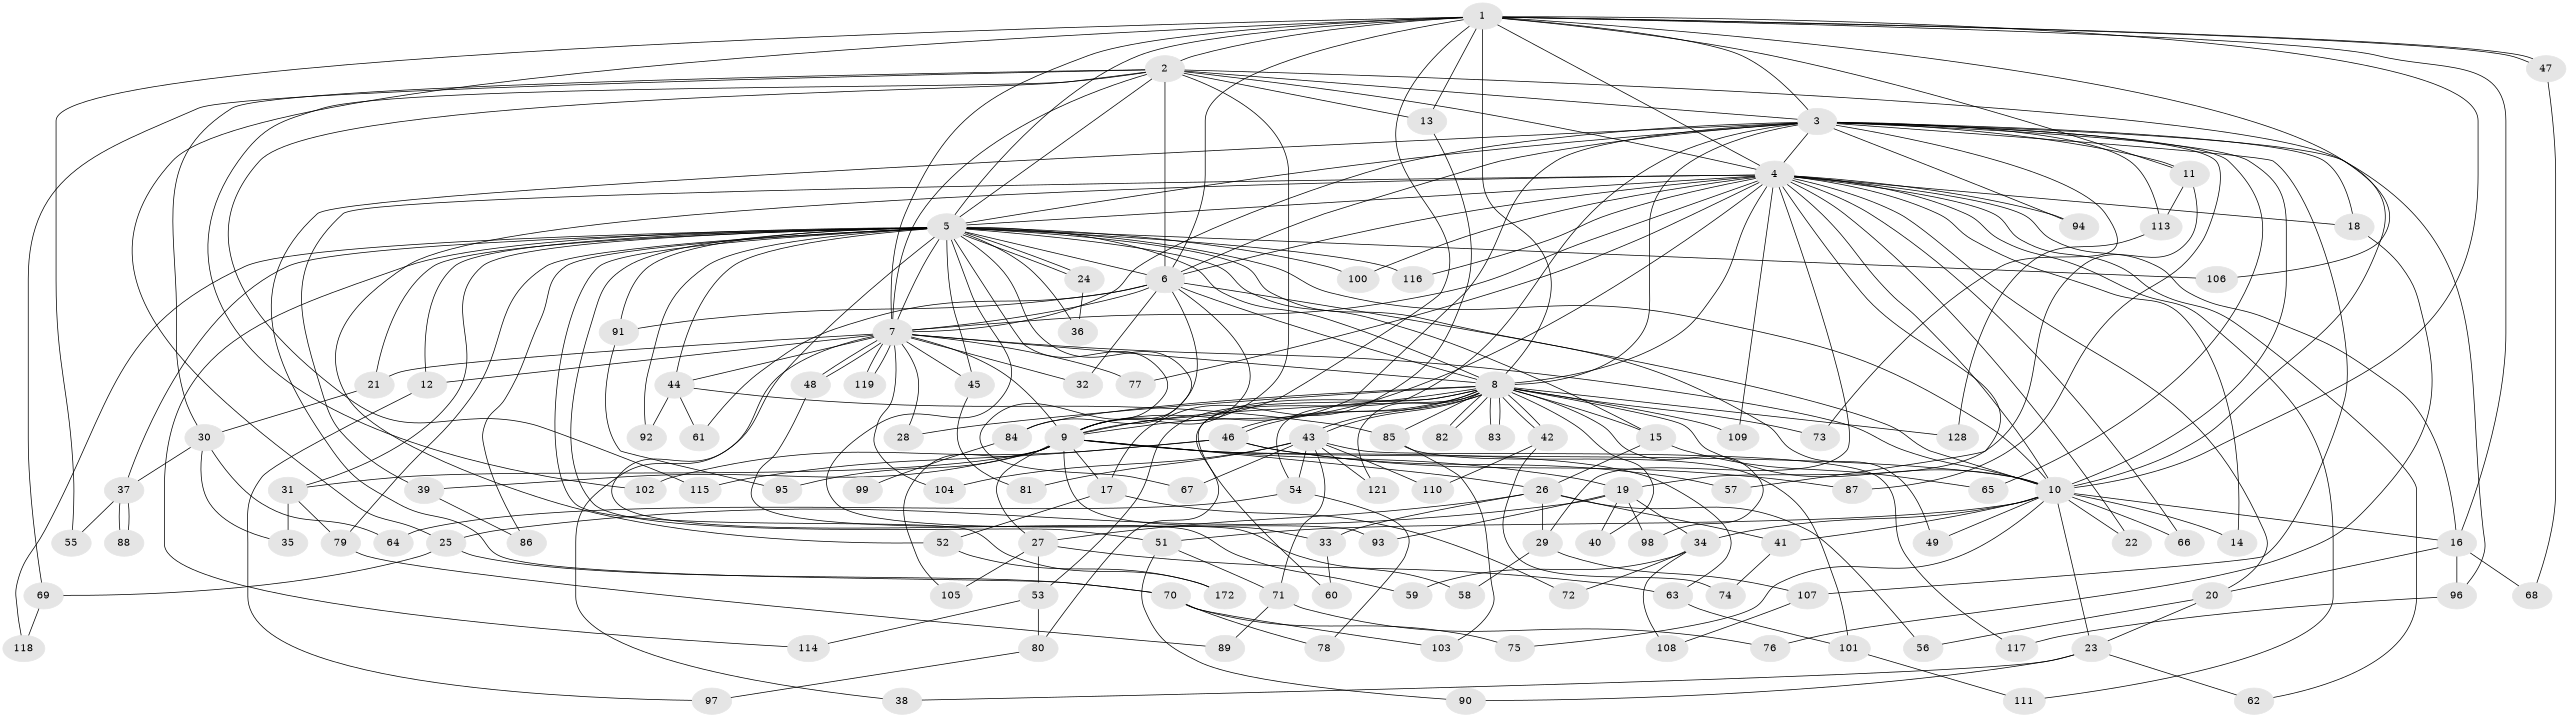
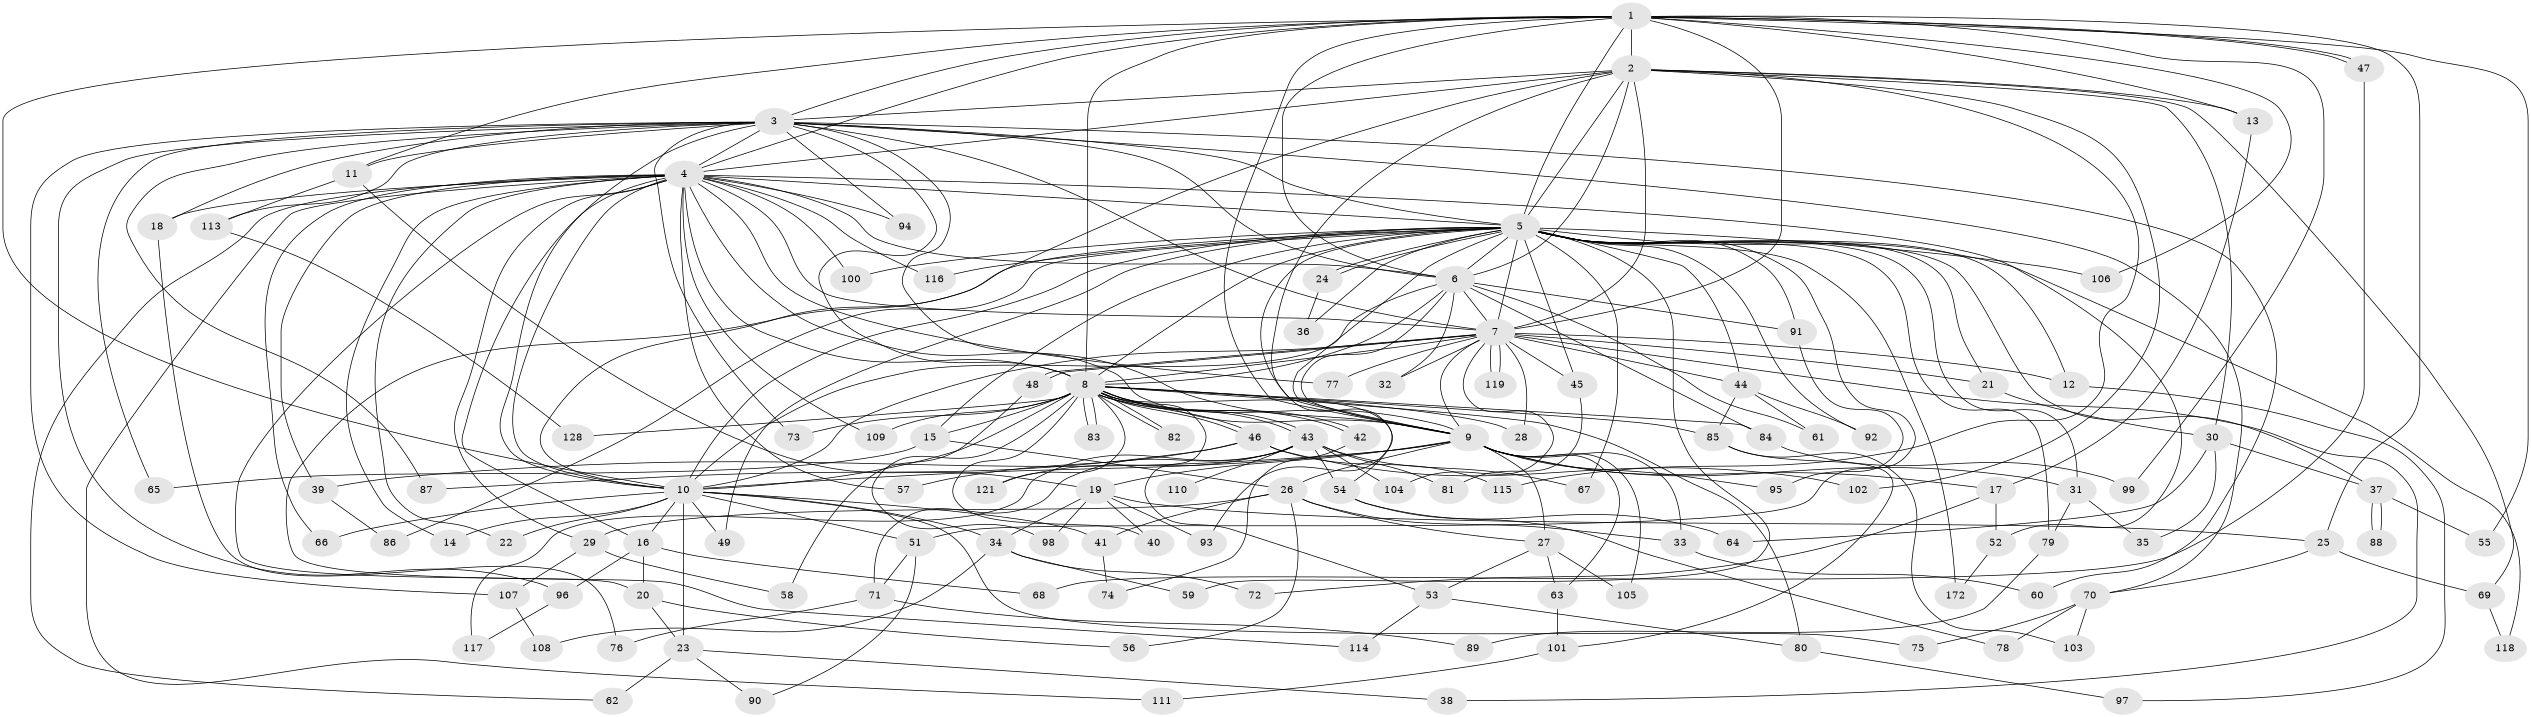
(2228, 41) -> (2210, 61)
(1475, 472) -> none
